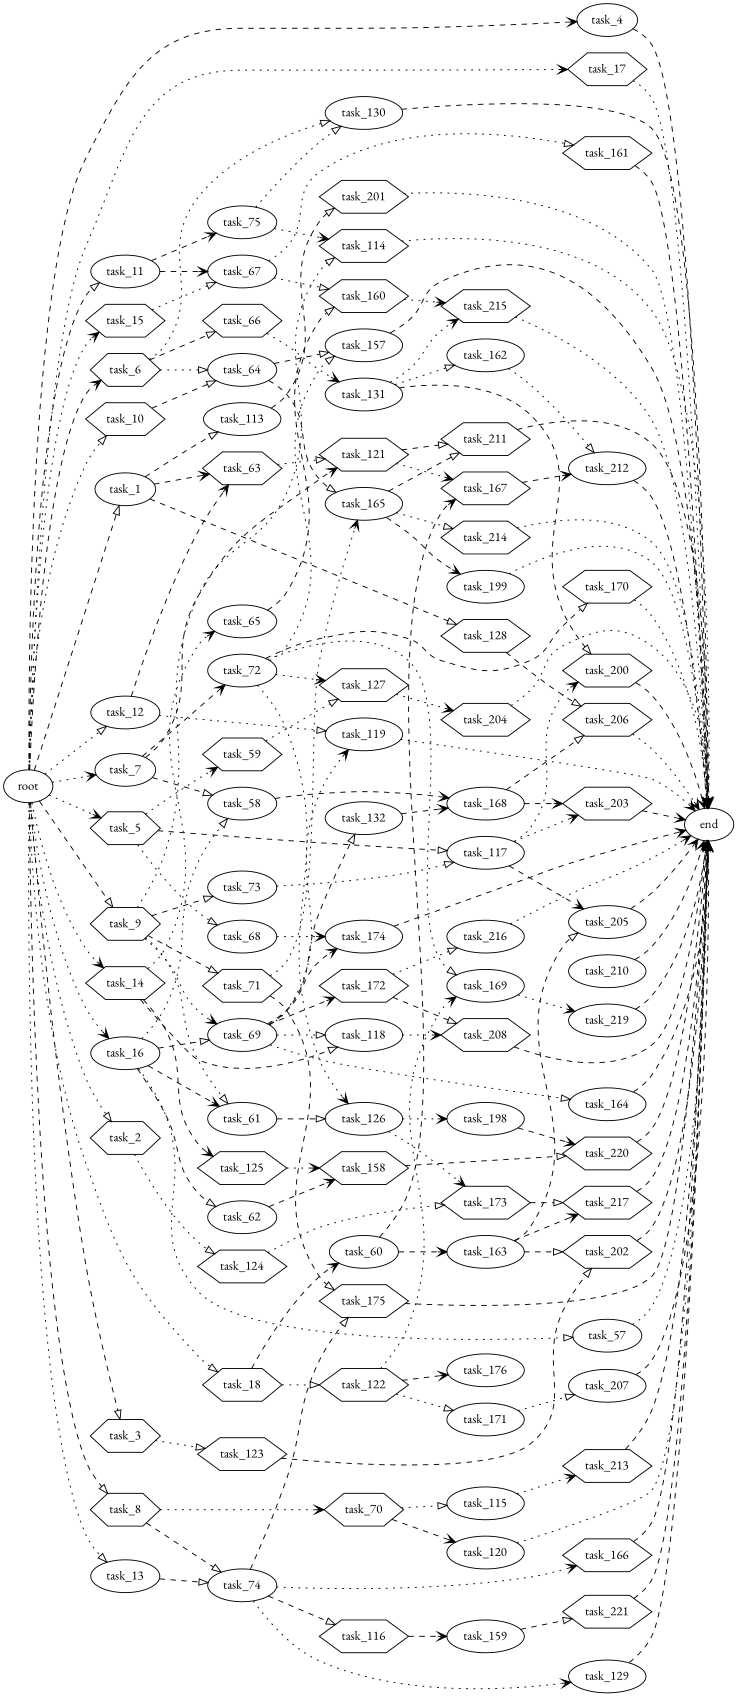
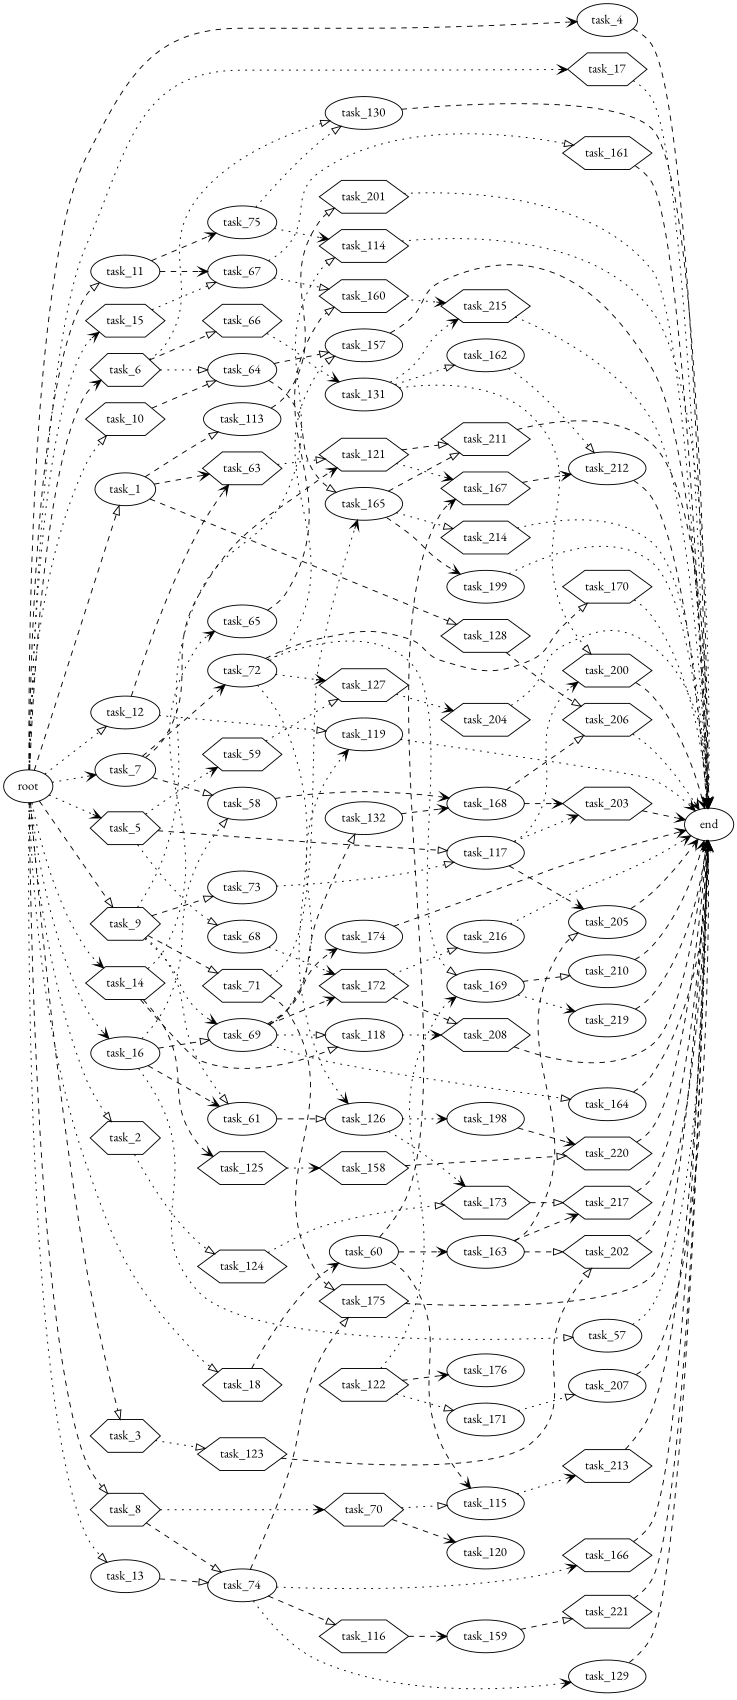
(558, 462) -> (558, 462)
(291, 937) -> (283, 953)
none -> (541, 979)
(242, 1217) -> none
(690, 1245) -> none
none -> (429, 1369)
(296, 1385) -> none
